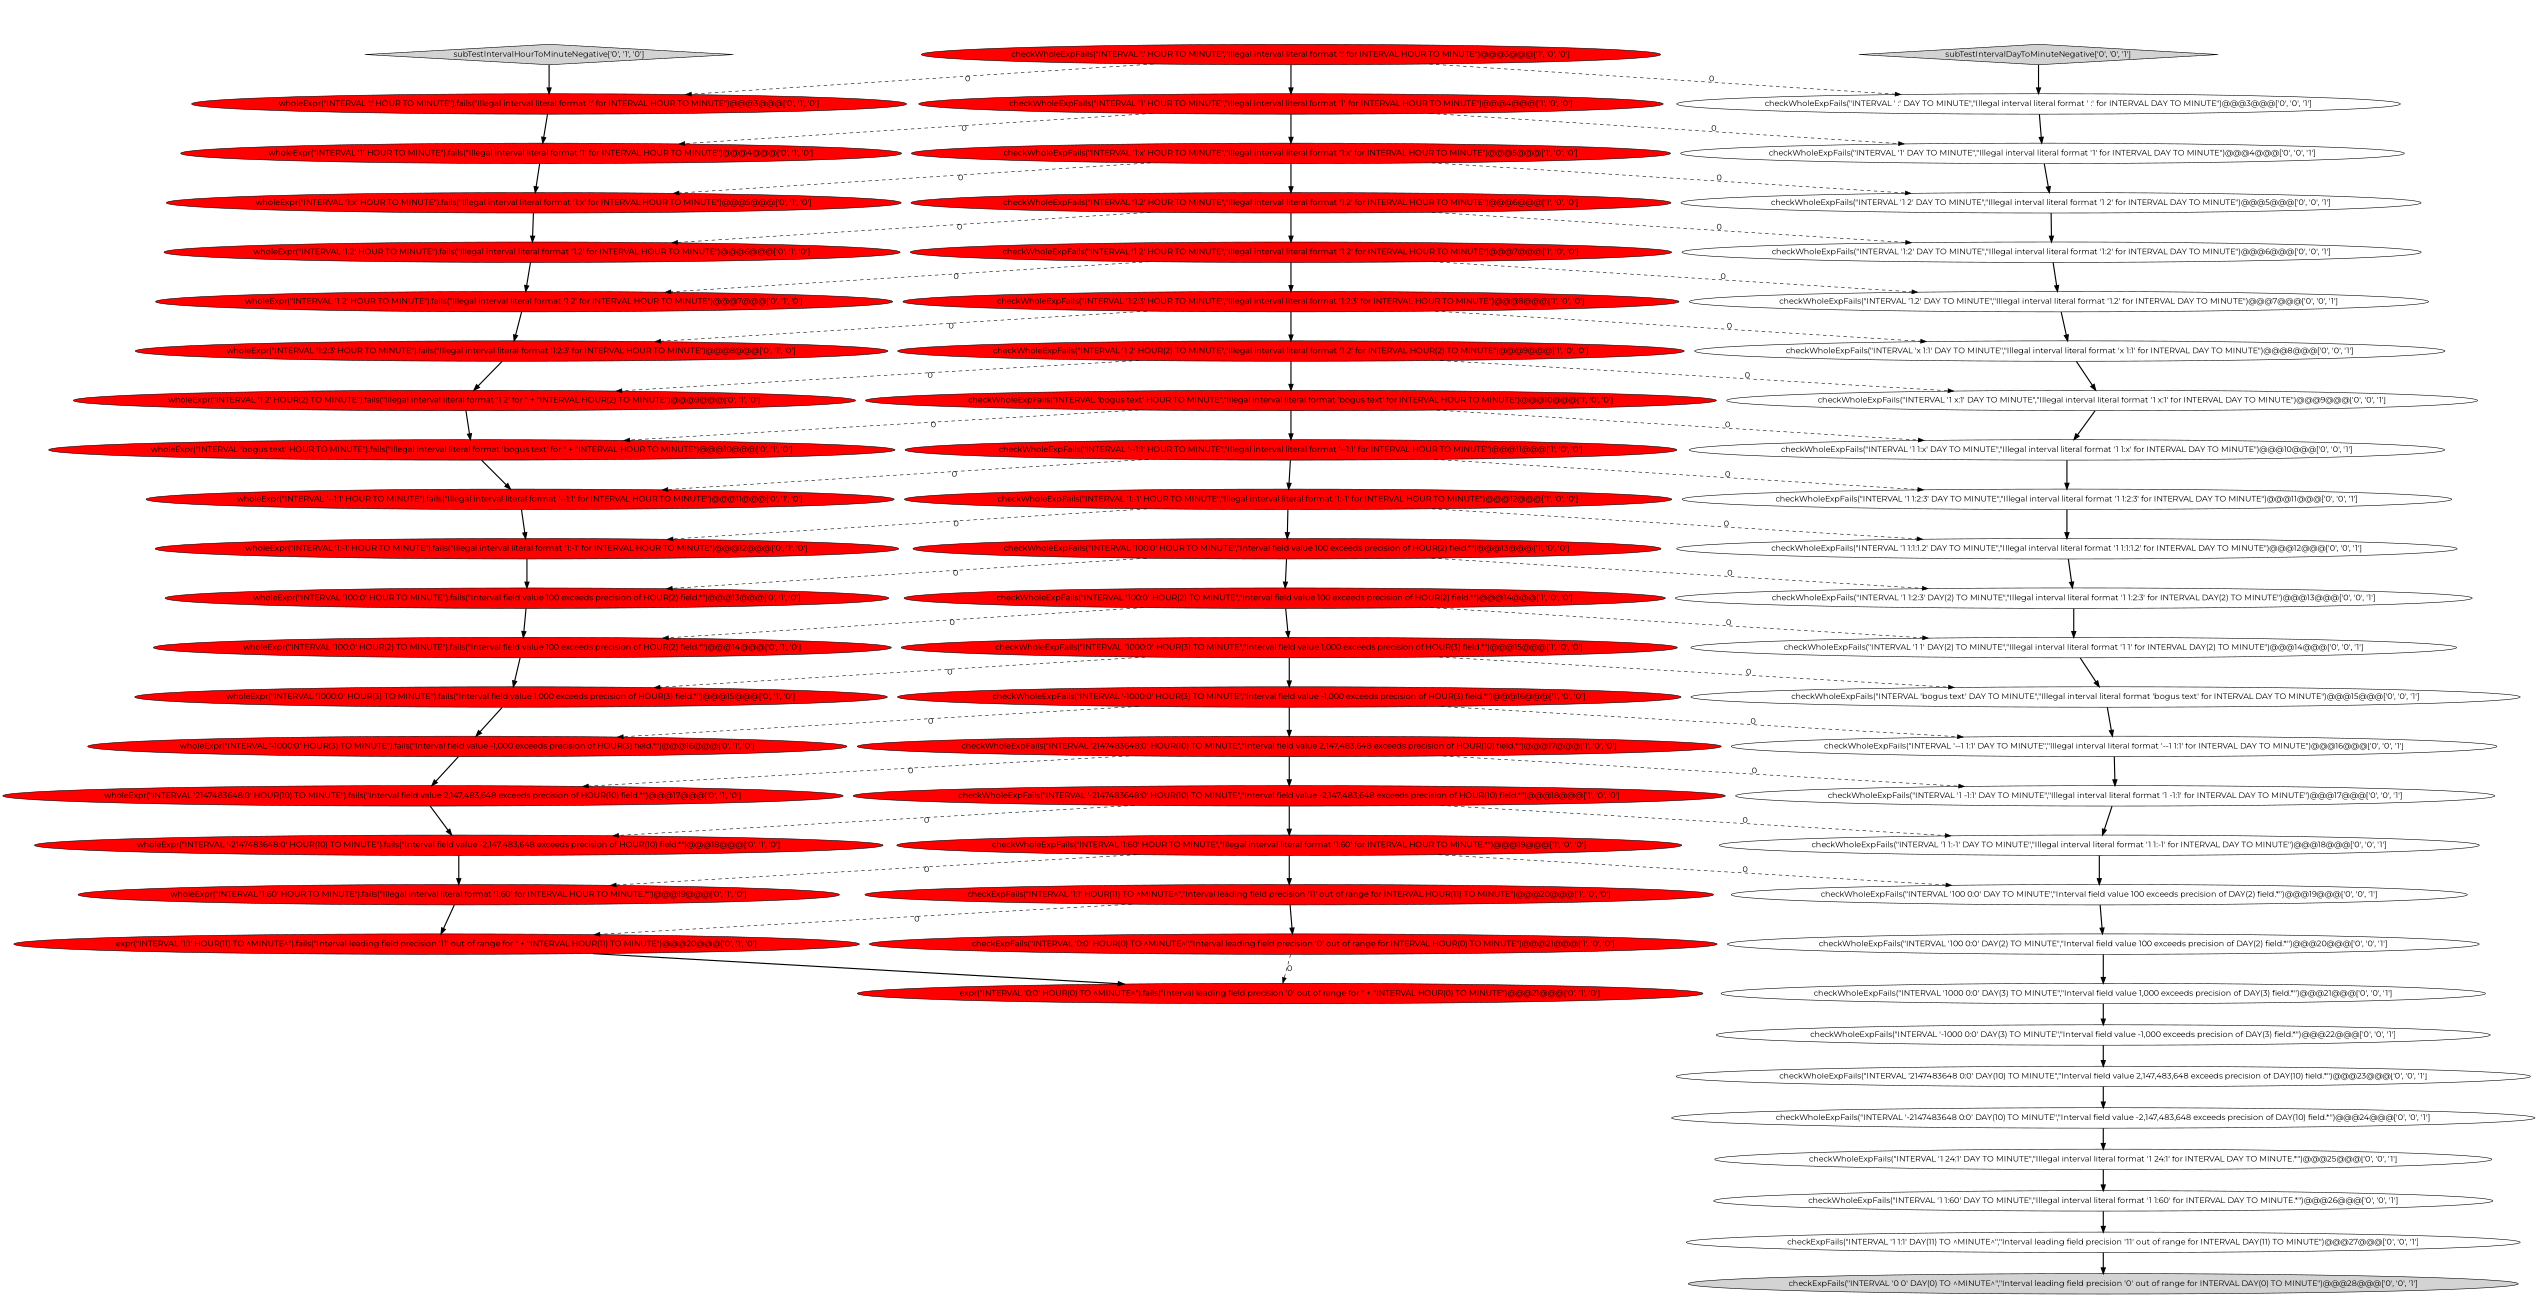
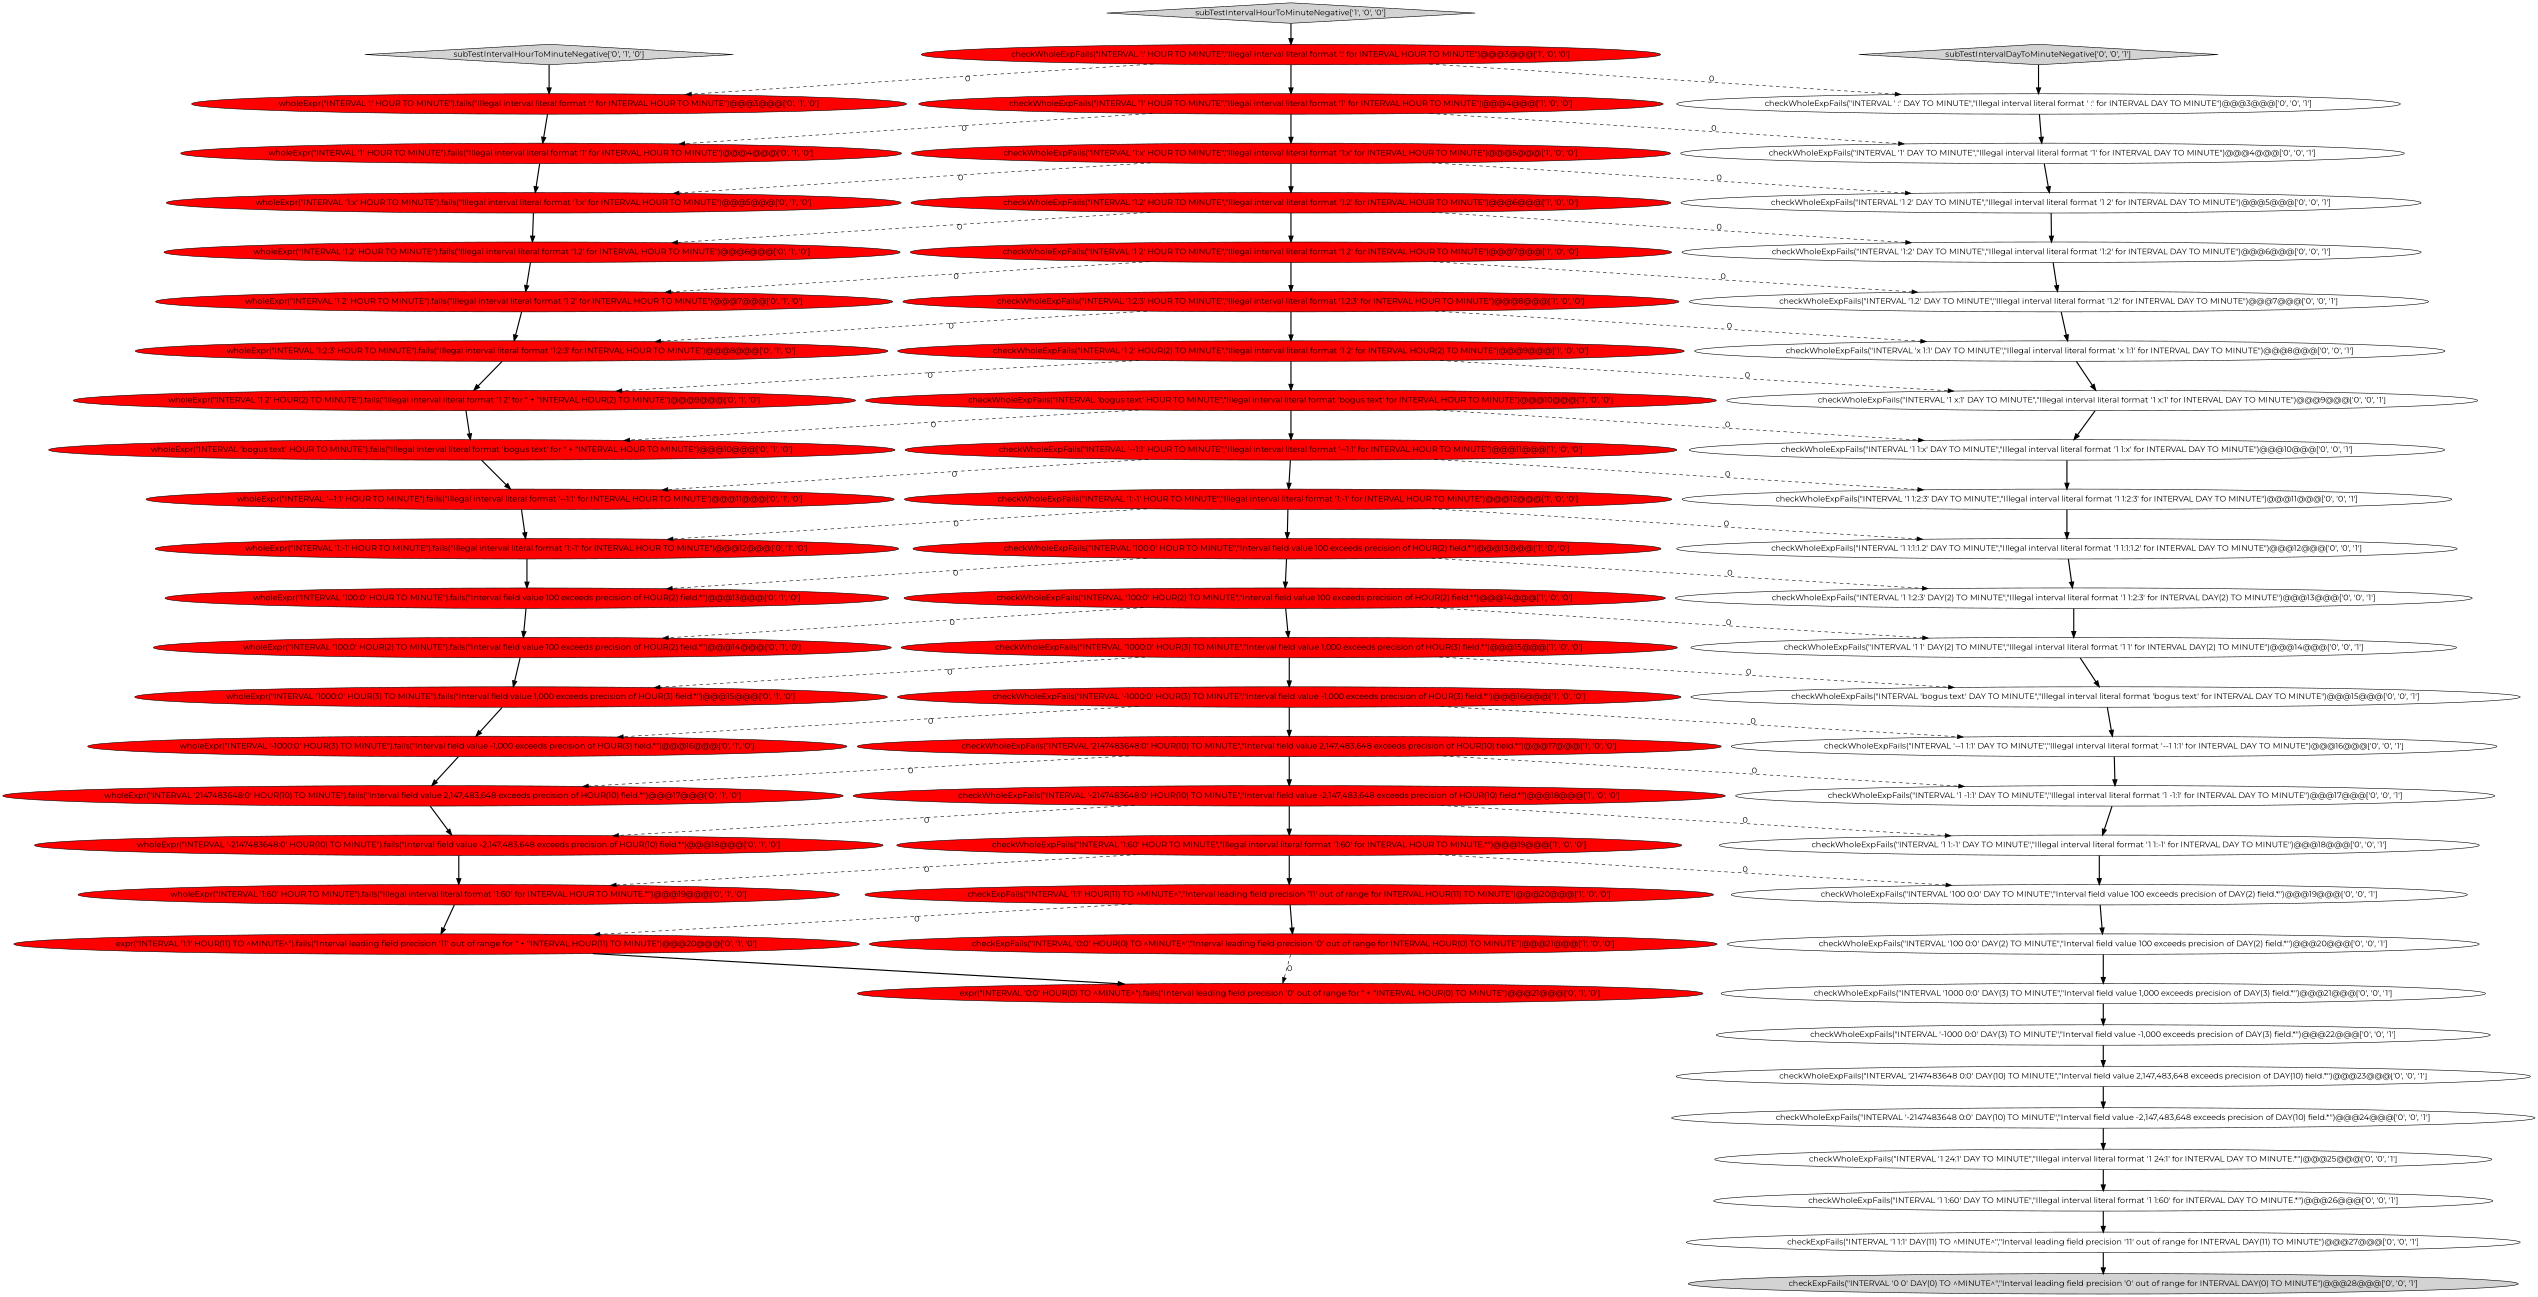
none -> (1291, 13)
